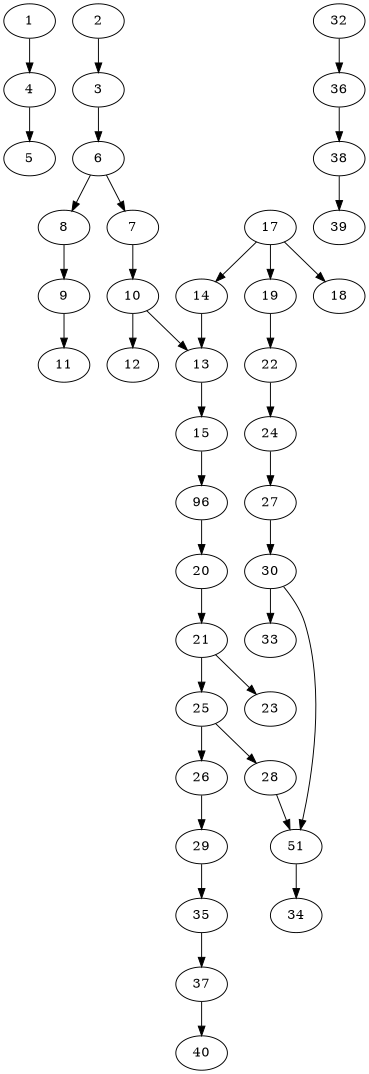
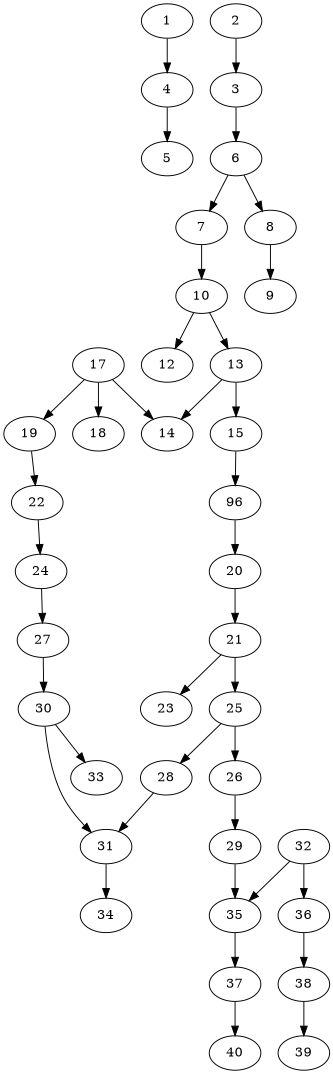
(202, 326) -> (205, 396)
(64, 365) -> none
(296, 847) -> (106, 847)
none -> (273, 878)
